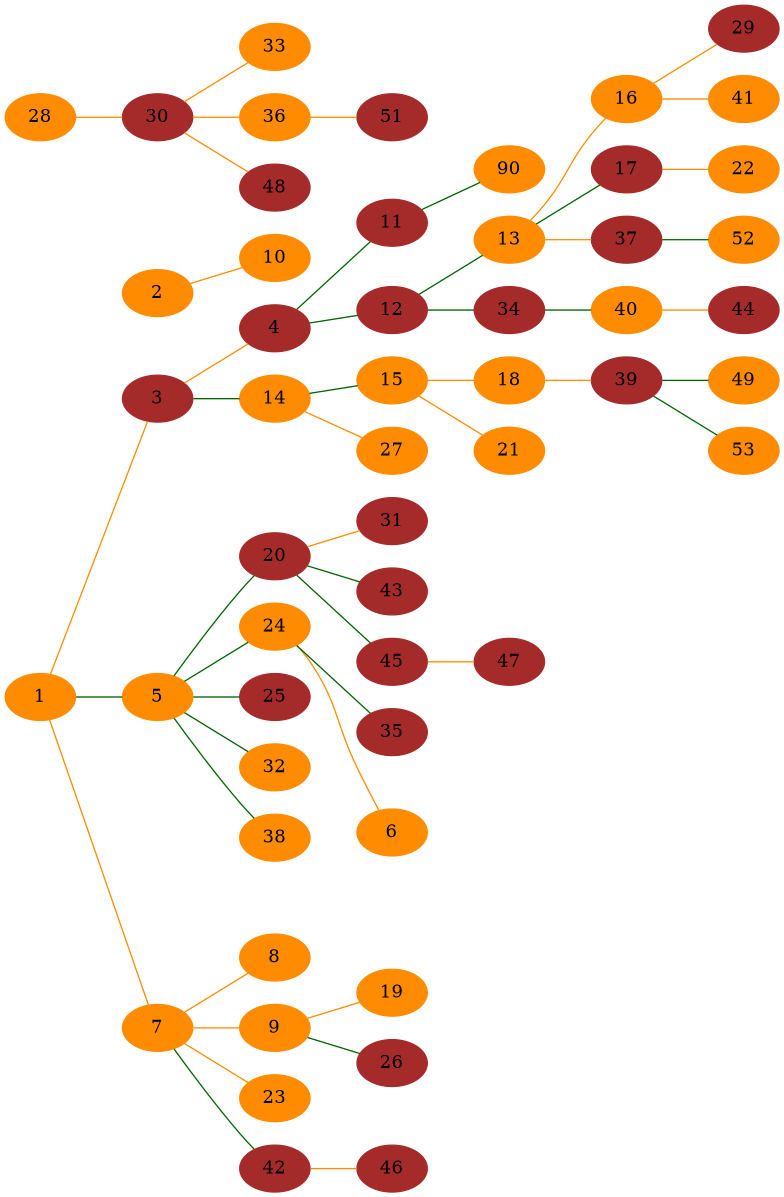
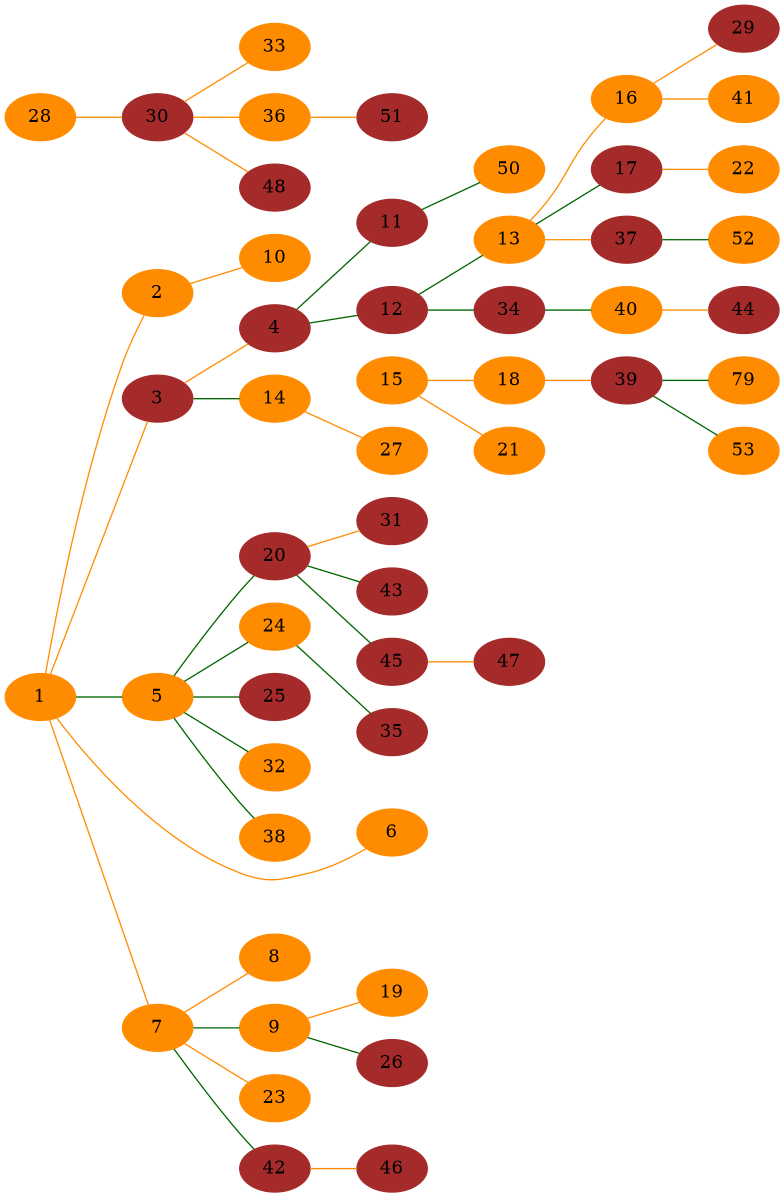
(509, 169) -> (509, 169)
(744, 380) -> (744, 380)
(334, 390) -> none
none -> (84, 491)
(340, 726) -> (191, 848)
(216, 1028) -> (216, 1028)
